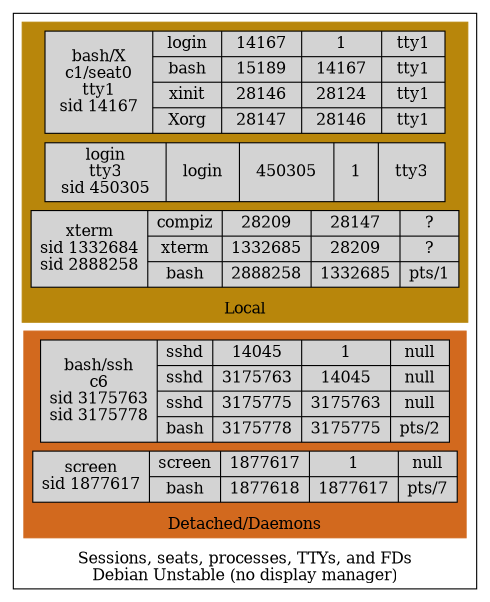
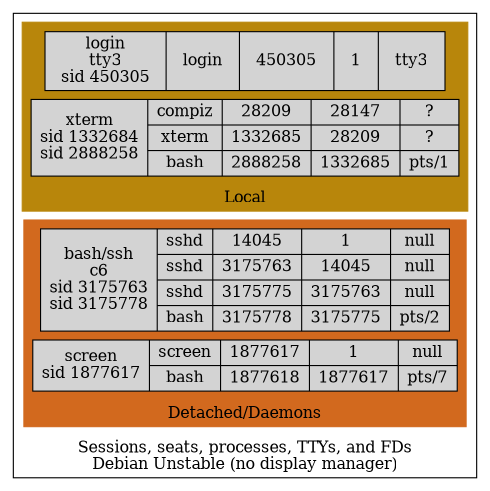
(245, 82) -> none
